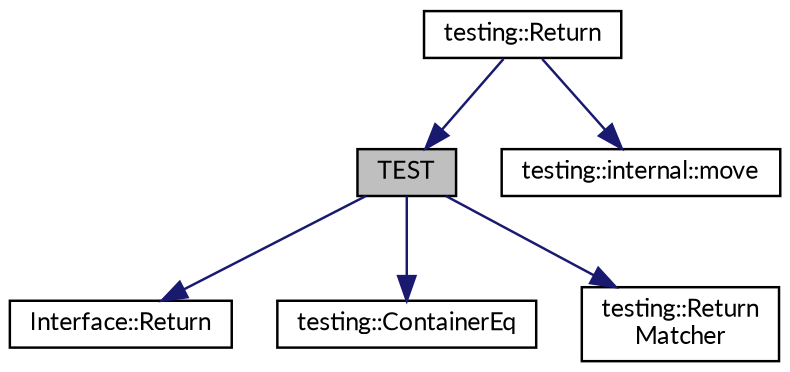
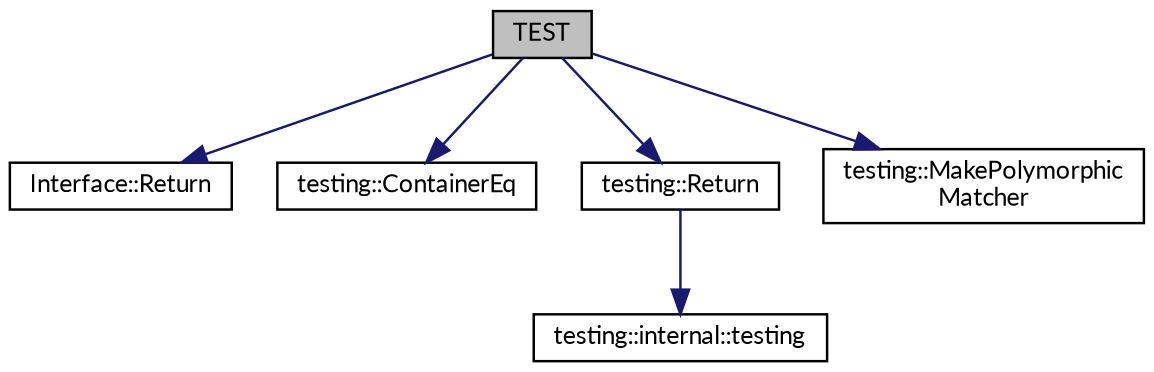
(473, 94) -> (603, 101)
(641, 173) -> (680, 338)
(680, 324) -> (984, 186)
